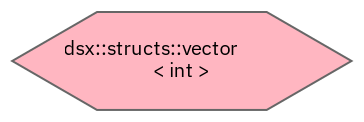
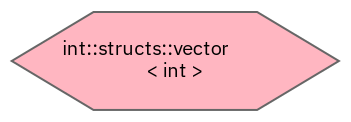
(182, 61) -> (175, 61)
